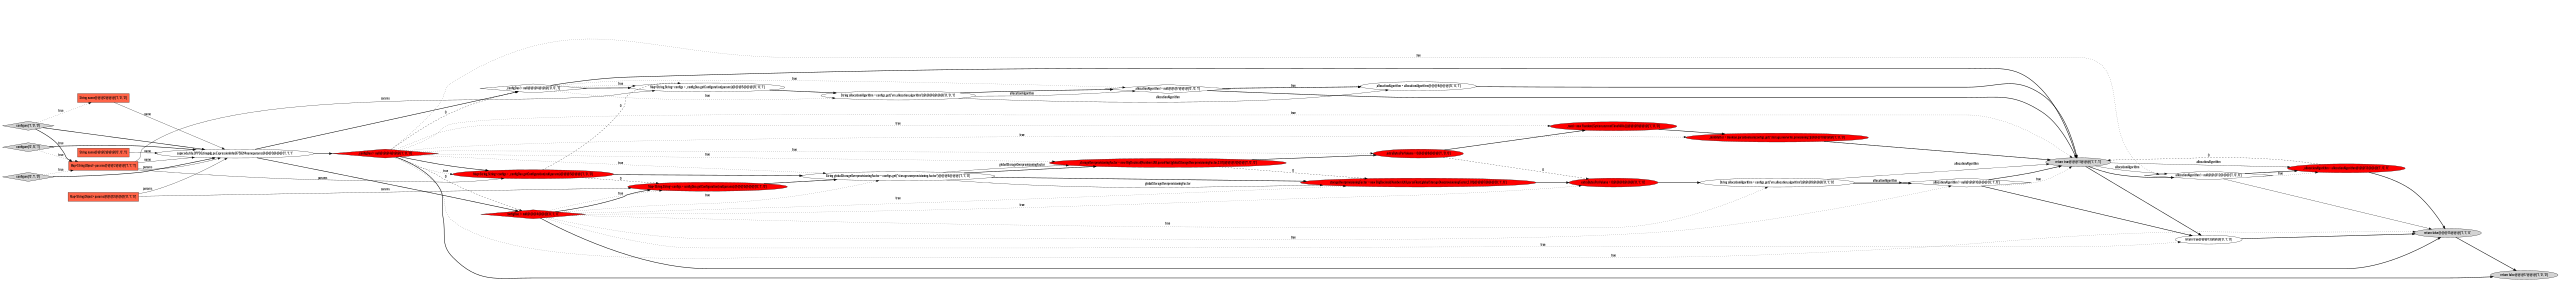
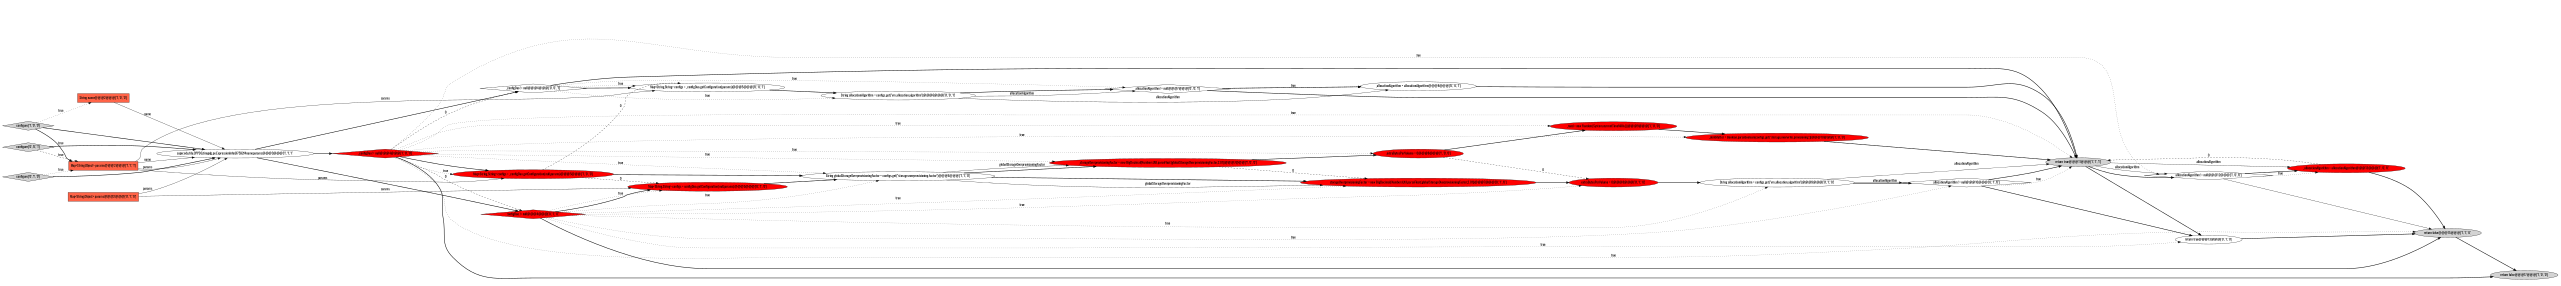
(103, 153) -> none
(56, 156) -> (56, 156)
